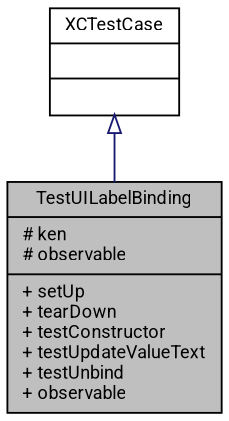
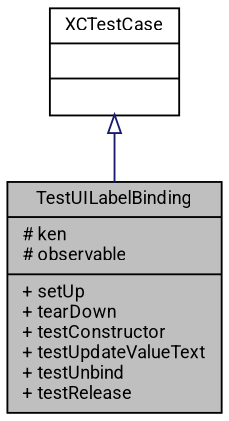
(75, 393) -> (78, 393)
